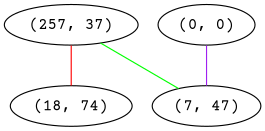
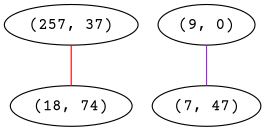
(207, 25) -> (207, 25)
(140, 66) -> none
